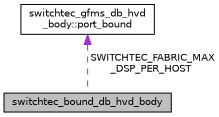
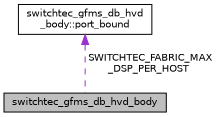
(88, 103) -> (85, 103)
